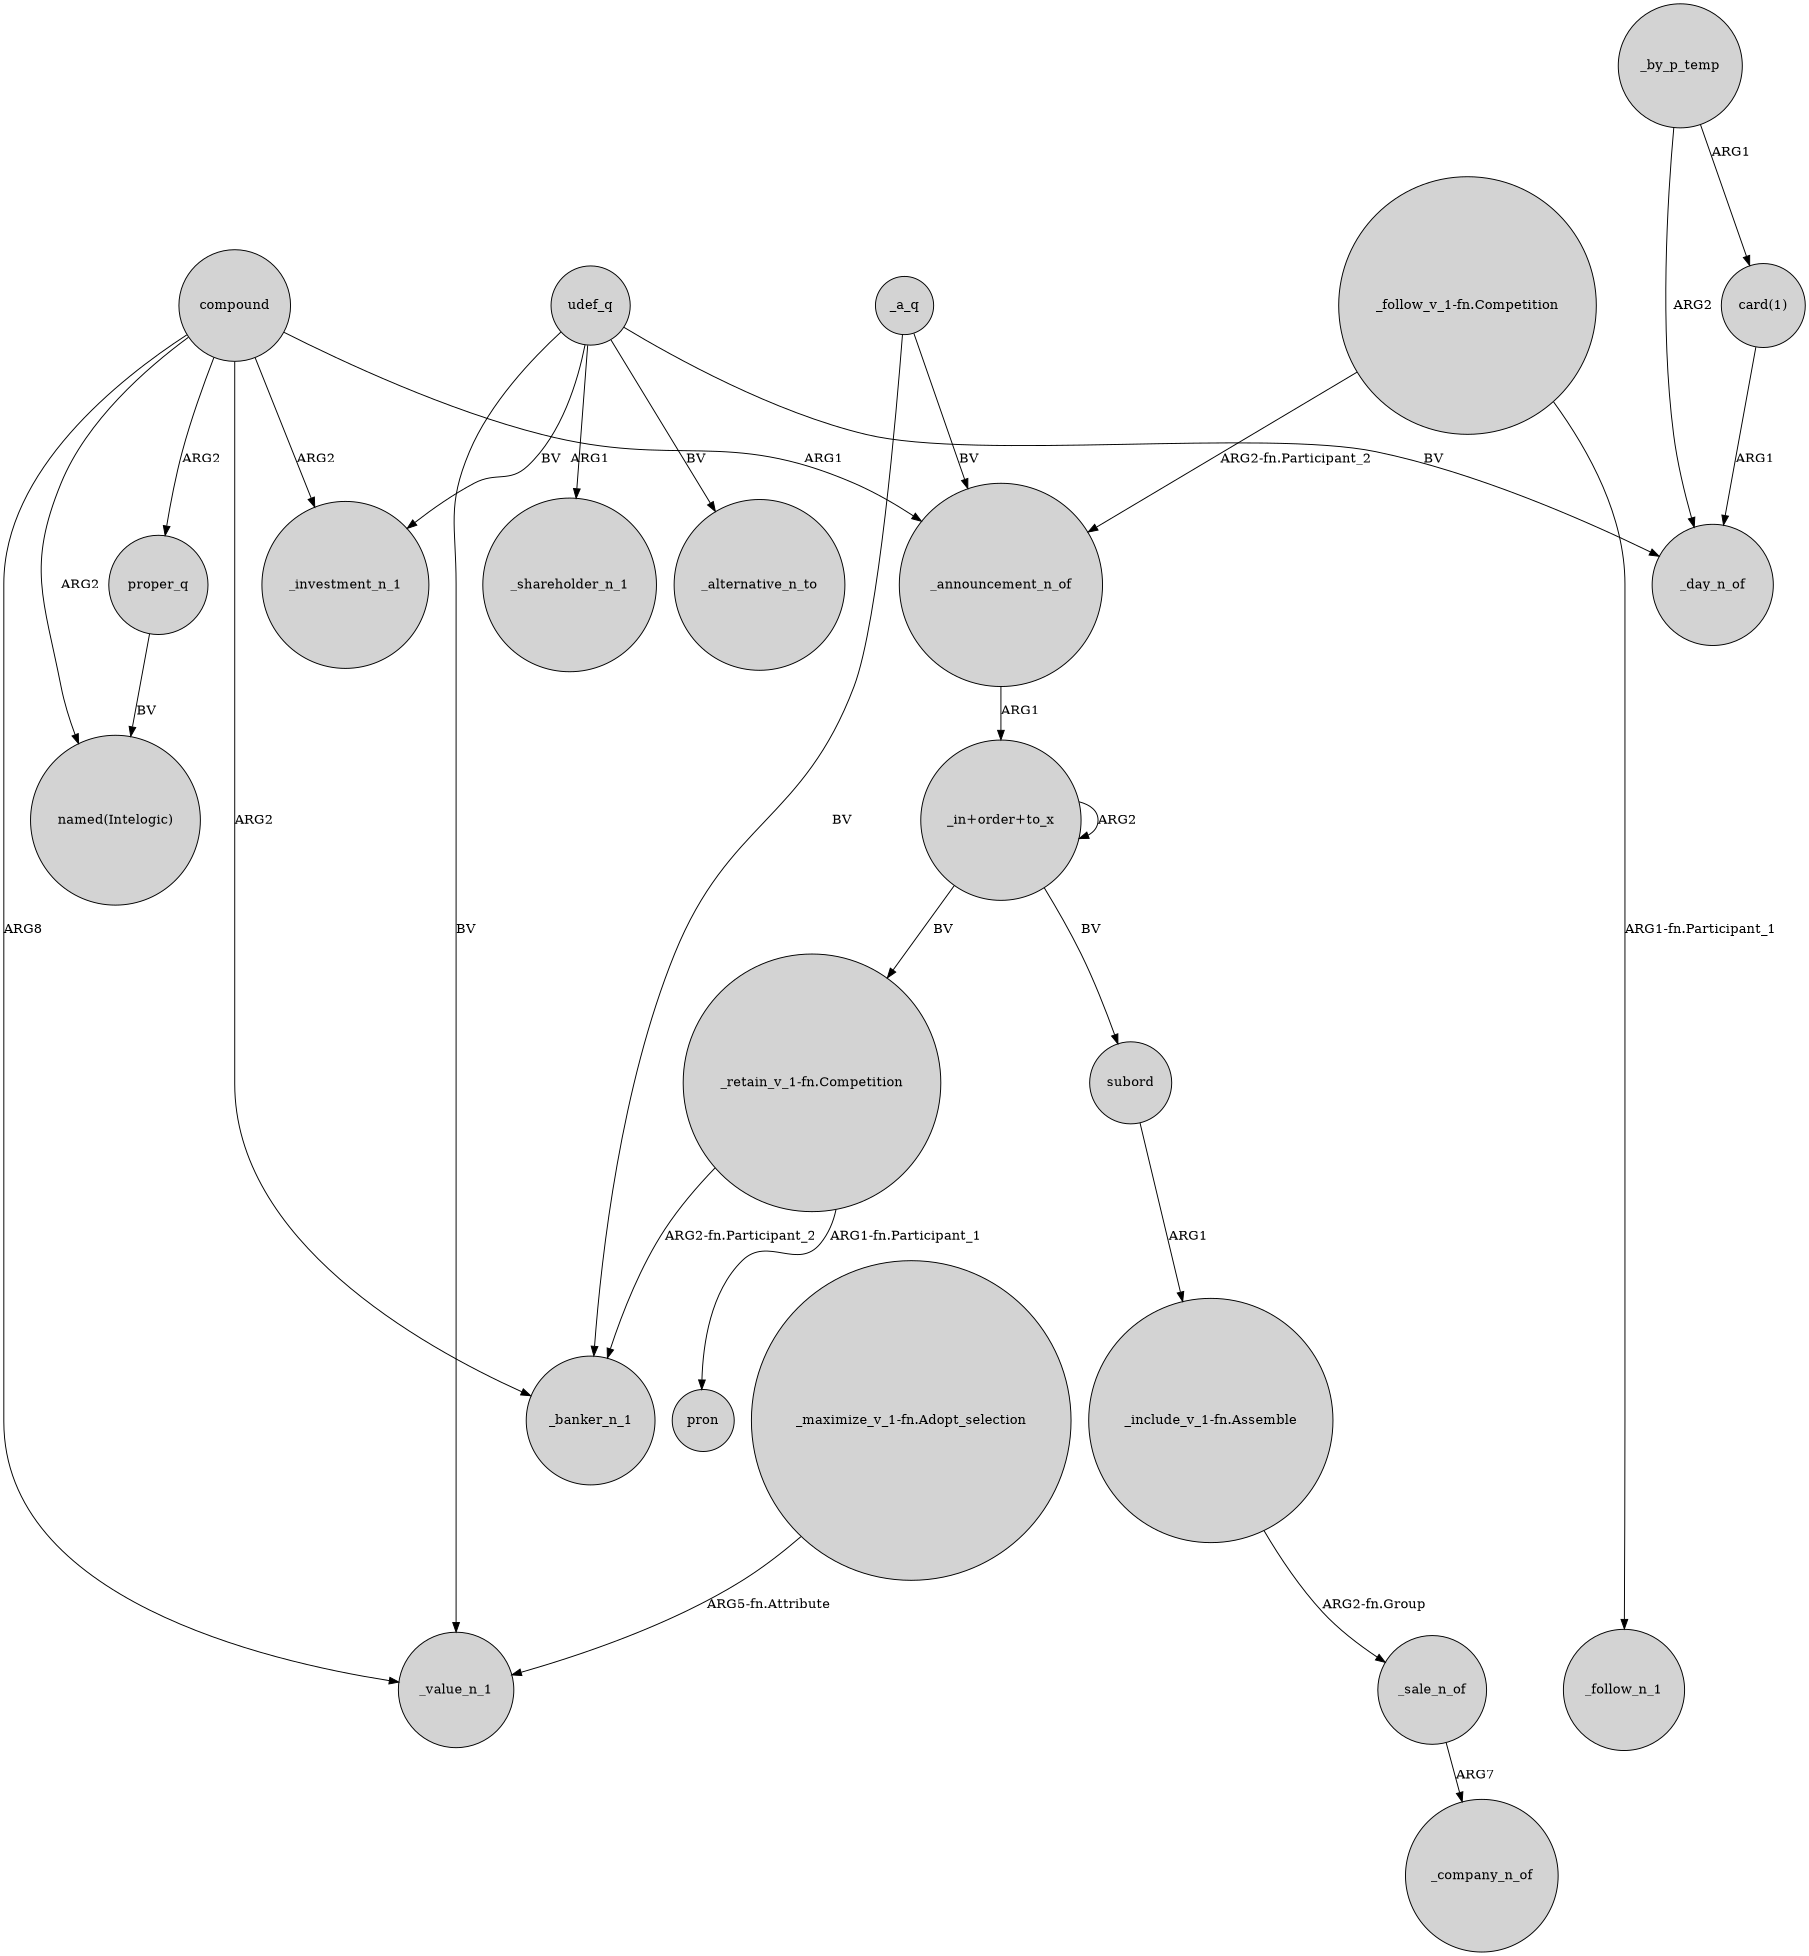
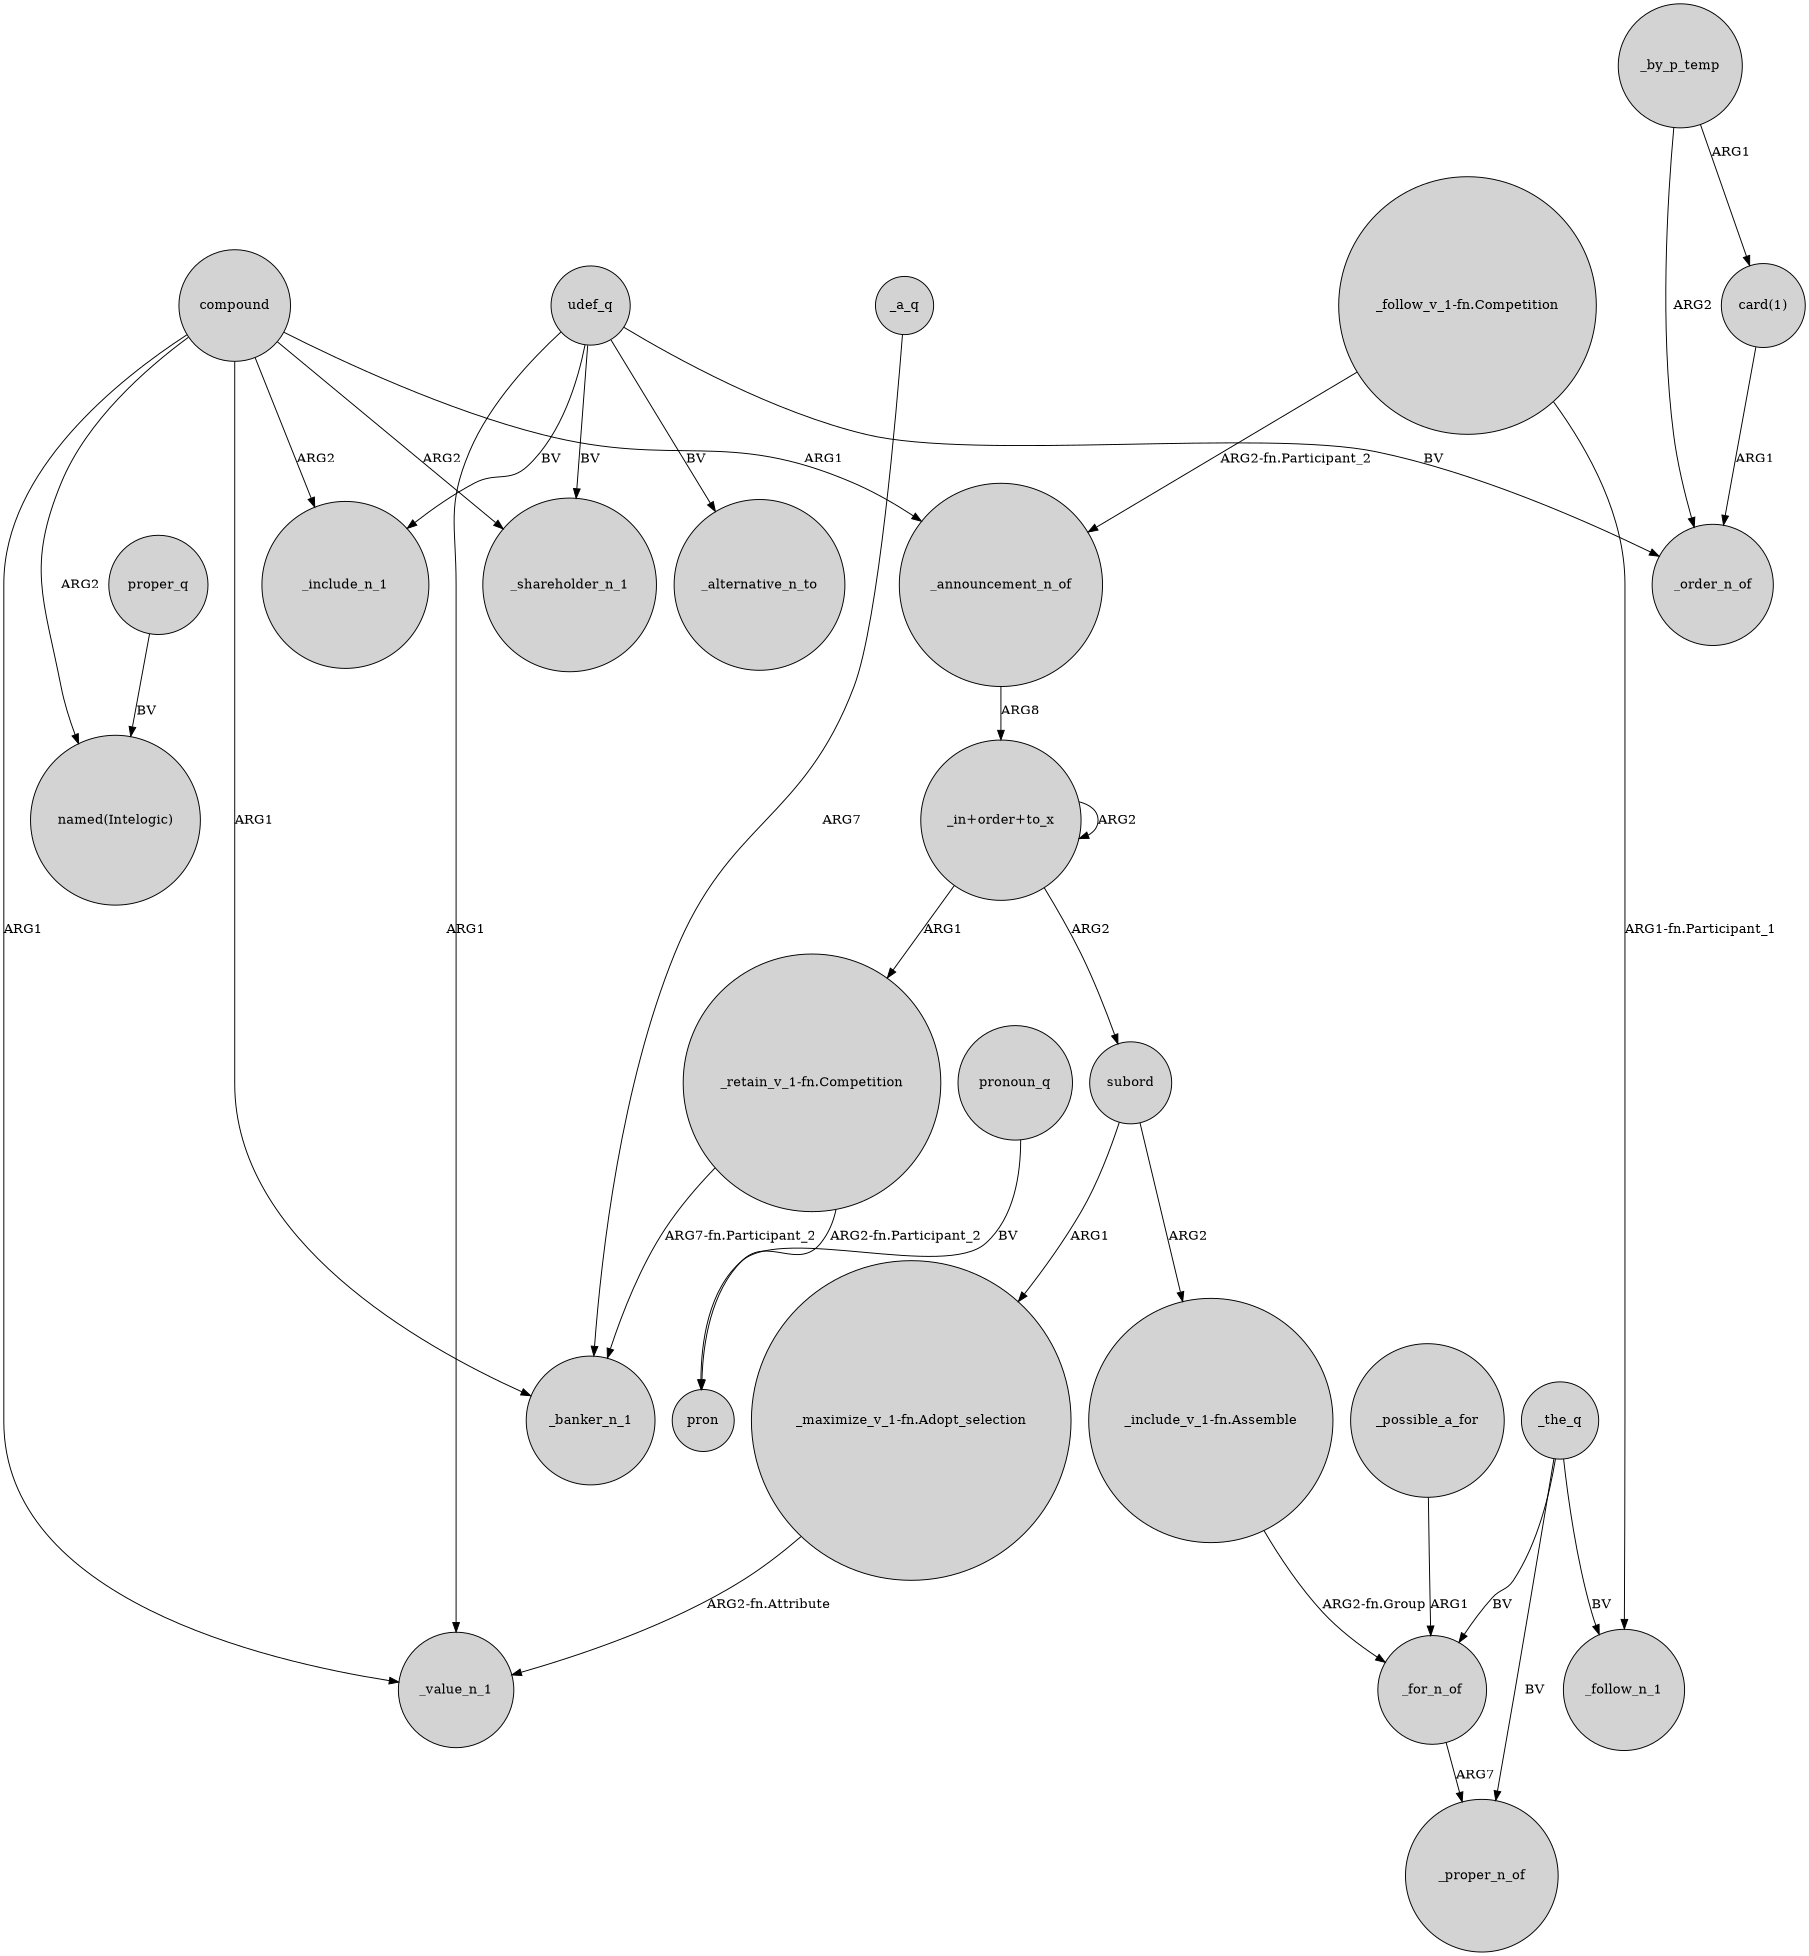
(939, 406) -> none
(185, 440) -> (387, 432)
(590, 459) -> (590, 459)
(345, 585) -> (345, 585)
(1713, 585) -> (1713, 585)
(1020, 711) -> (1020, 711)
(254, 820) -> (254, 820)
(842, 820) -> (842, 820)
(23, 930) -> (23, 930)
(466, 930) -> (466, 930)
(943, 930) -> (943, 930)
(1091, 930) -> (1091, 930)
none -> (1015, 1083)
none -> (1081, 1213)
(741, 1236) -> (741, 1236)
(906, 1236) -> (906, 1236)
(1188, 1236) -> (1188, 1236)
none -> (1427, 1420)
none -> (1560, 1420)
(769, 1605) -> (769, 1605)
(1432, 1690) -> (1432, 1690)
(1482, 1876) -> (1482, 1876)
